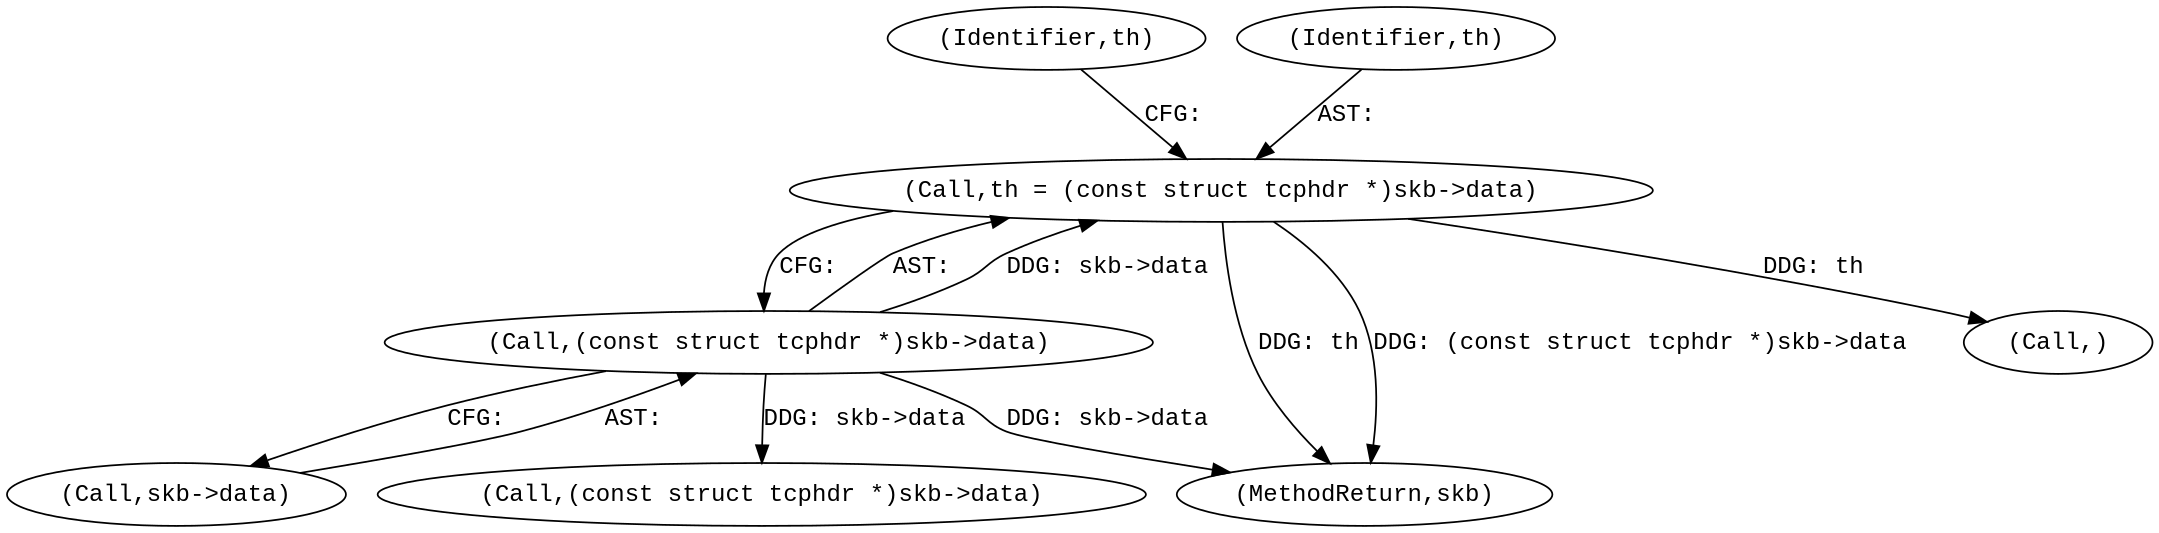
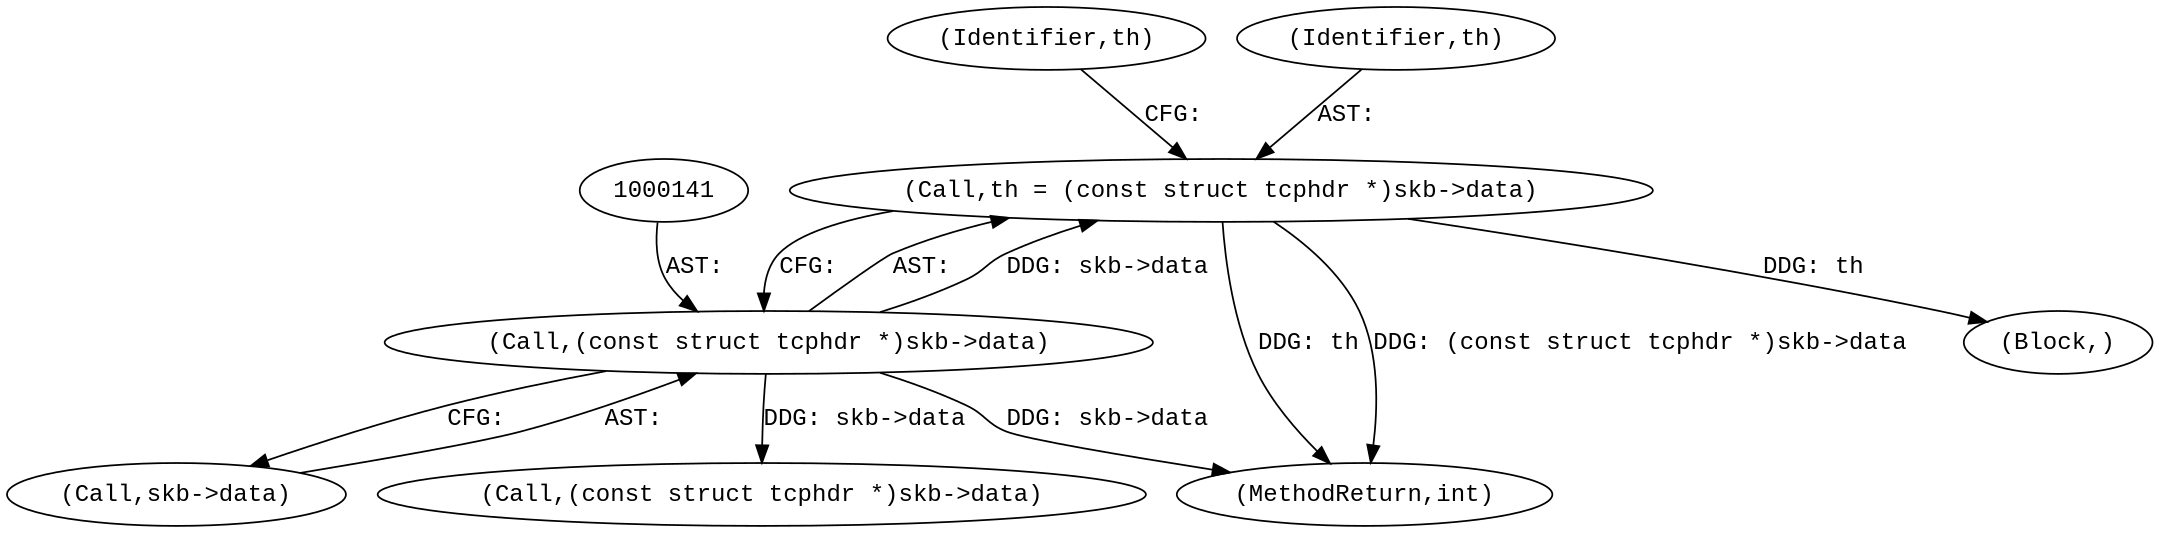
none -> (664, 190)
(2058, 342) -> (2058, 342)
(1365, 494) -> (1365, 494)
